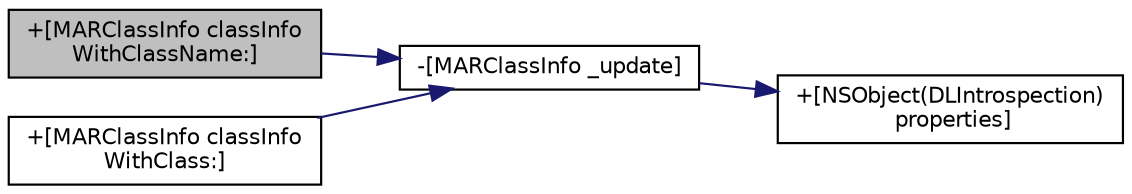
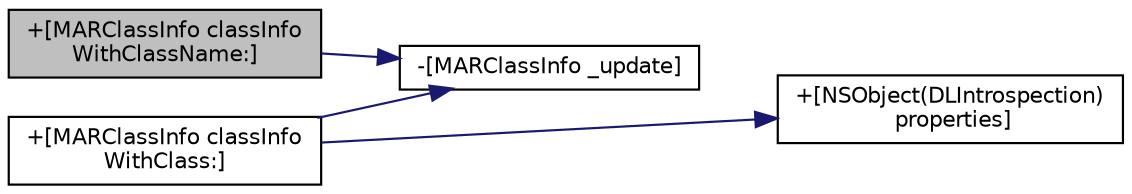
(727, 86) -> (538, 131)
